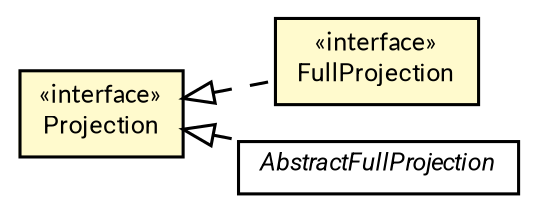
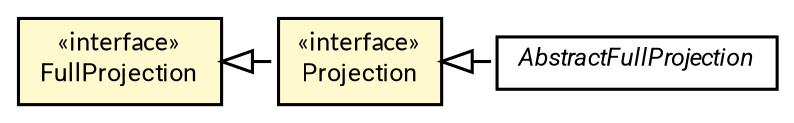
(244, 87) -> (265, 62)
